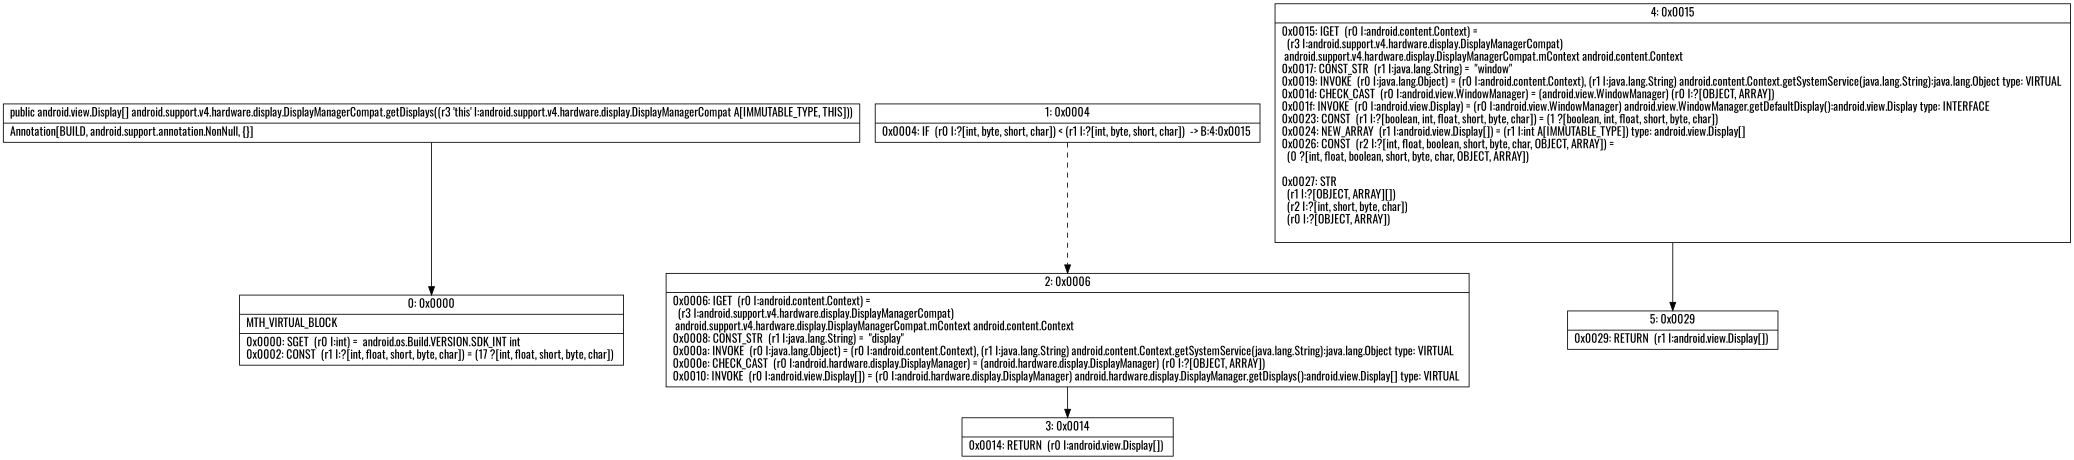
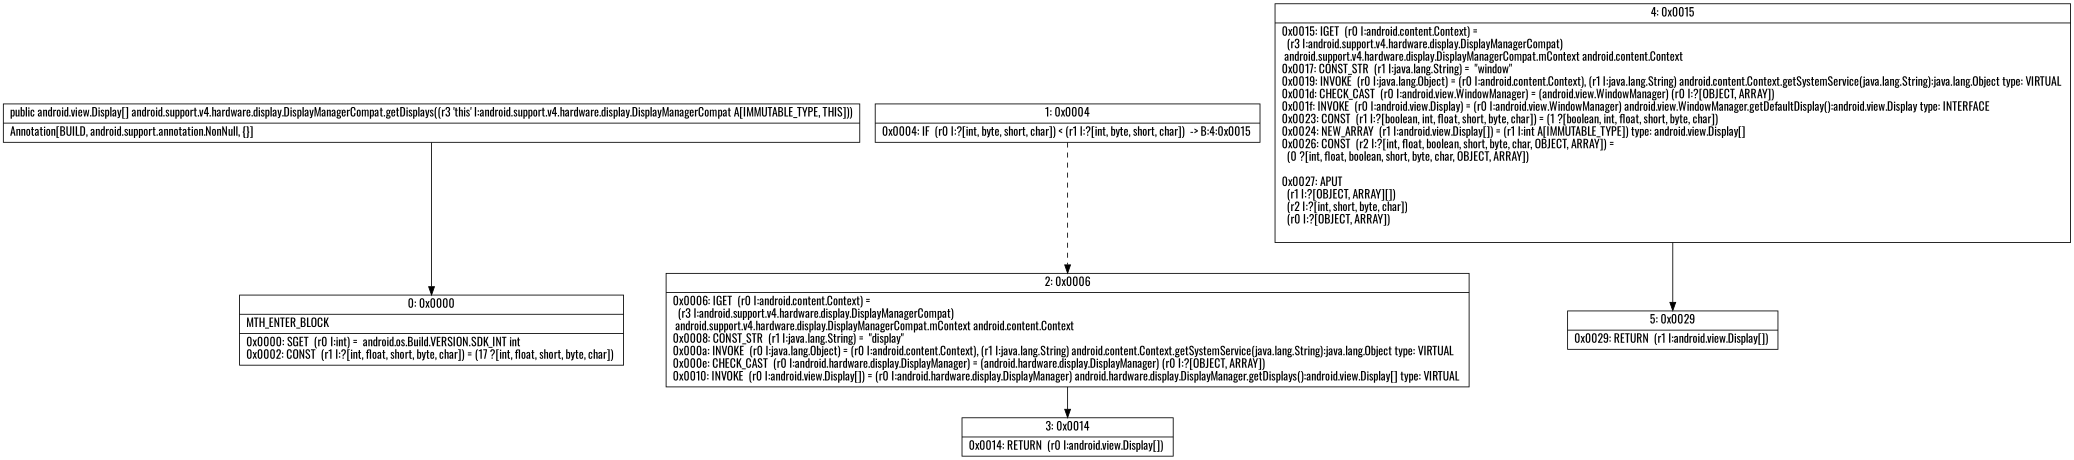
(1312, 182) -> (1315, 182)
(292, 323) -> (288, 323)
